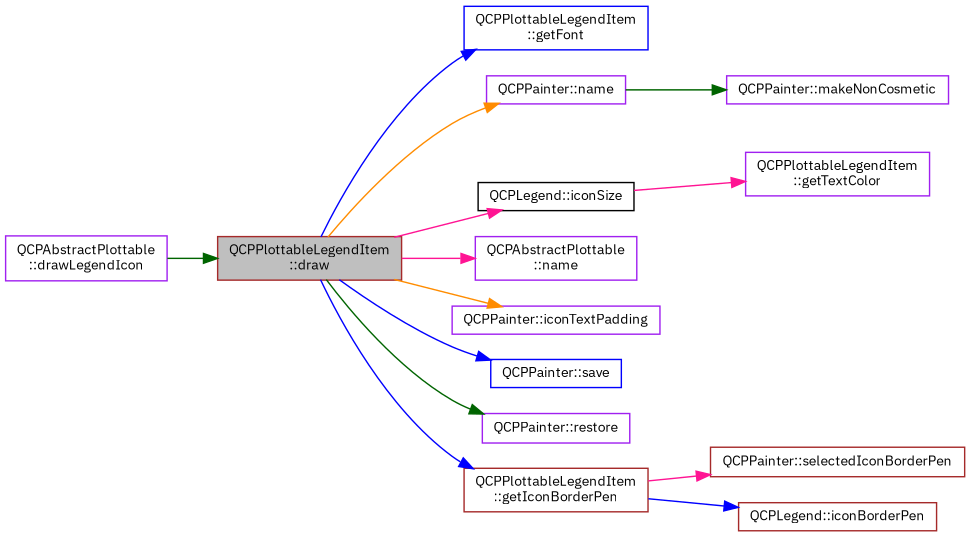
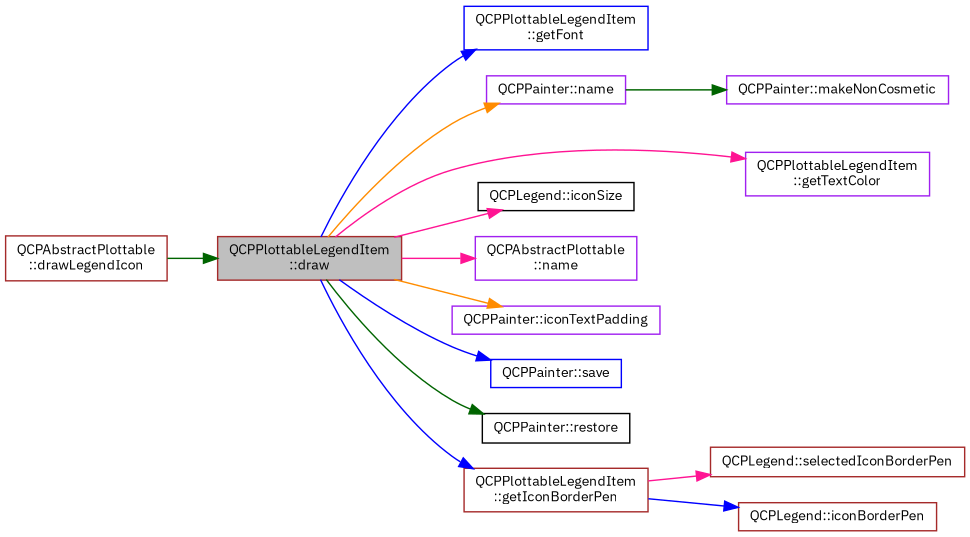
(683, 186) -> (523, 156)
(86, 258) -> (86, 258)
(556, 428) -> (556, 428)
(838, 462) -> (838, 462)
